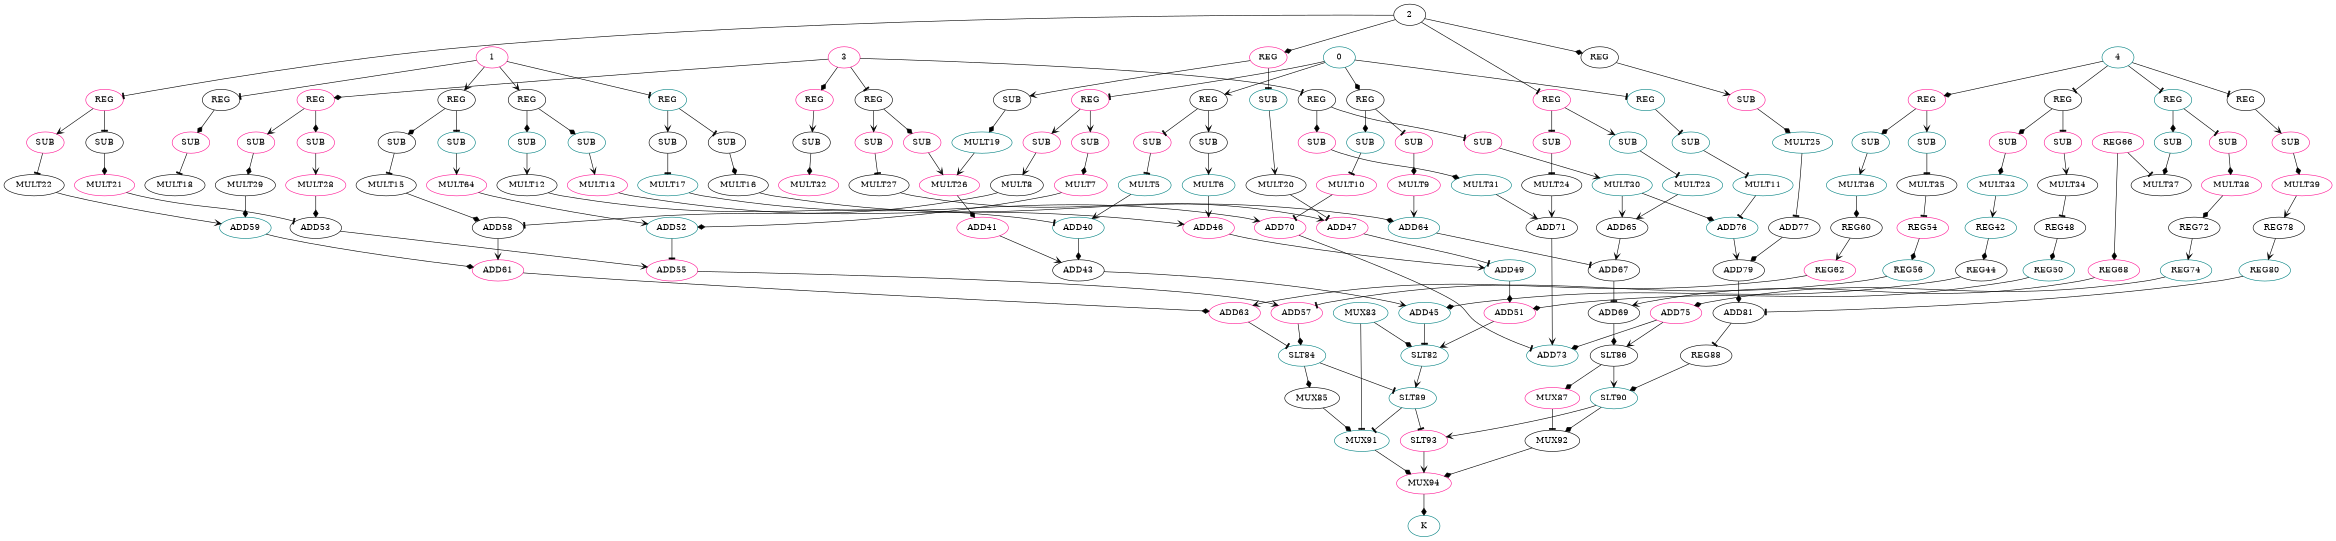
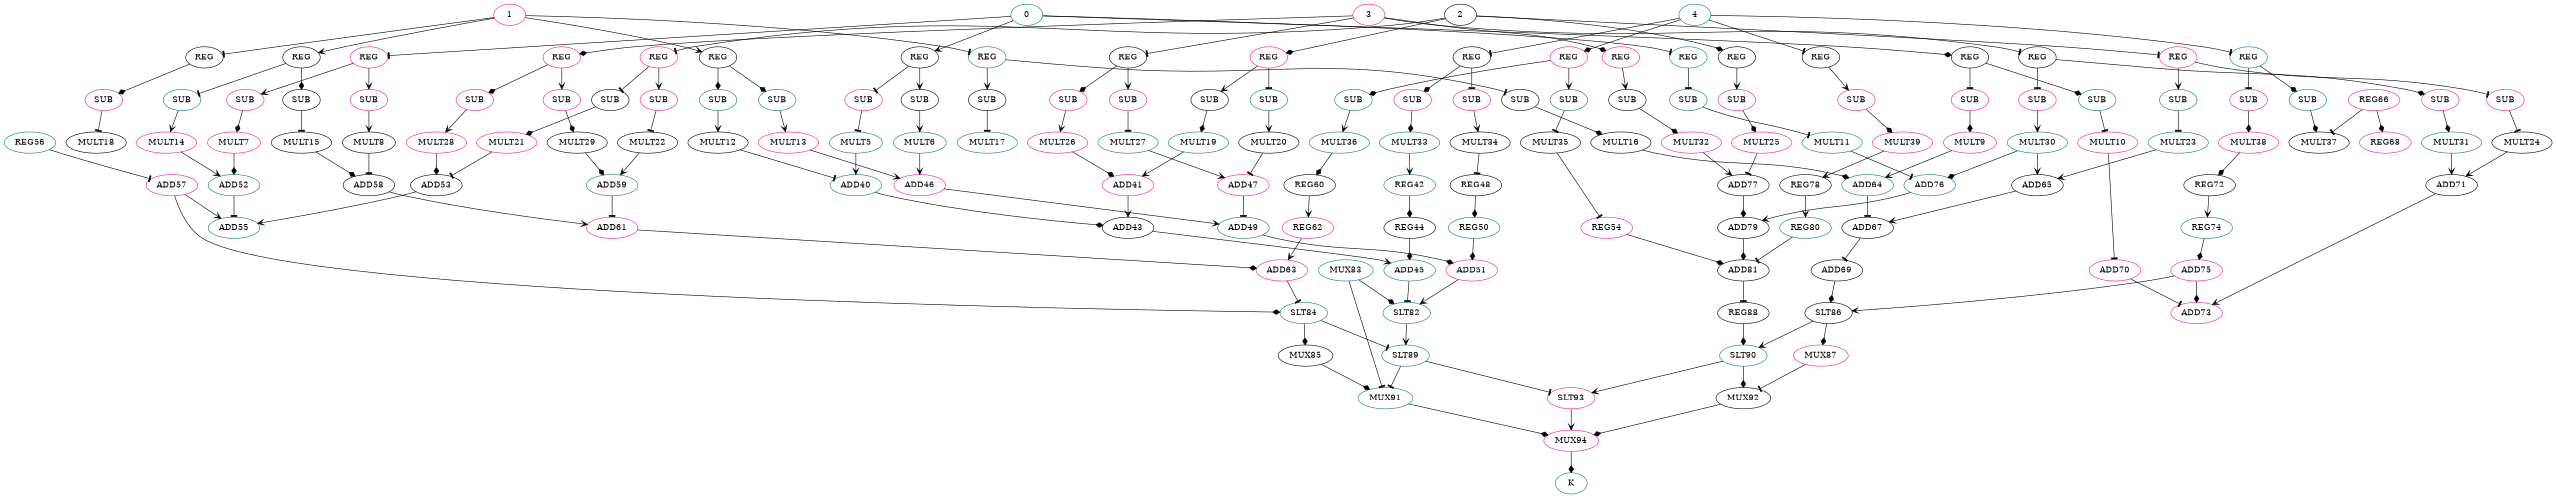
(1803, 143) -> (1762, 143)
(968, 162) -> (1166, 163)
none -> (1719, 166)
(457, 185) -> (167, 143)
(879, 185) -> (1128, 143)
(971, 208) -> none
(1917, 246) -> (1672, 248)
(366, 253) -> (612, 205)
(672, 270) -> (234, 228)
(986, 280) -> (200, 205)
(1866, 291) -> none
(1552, 356) -> (2197, 313)
